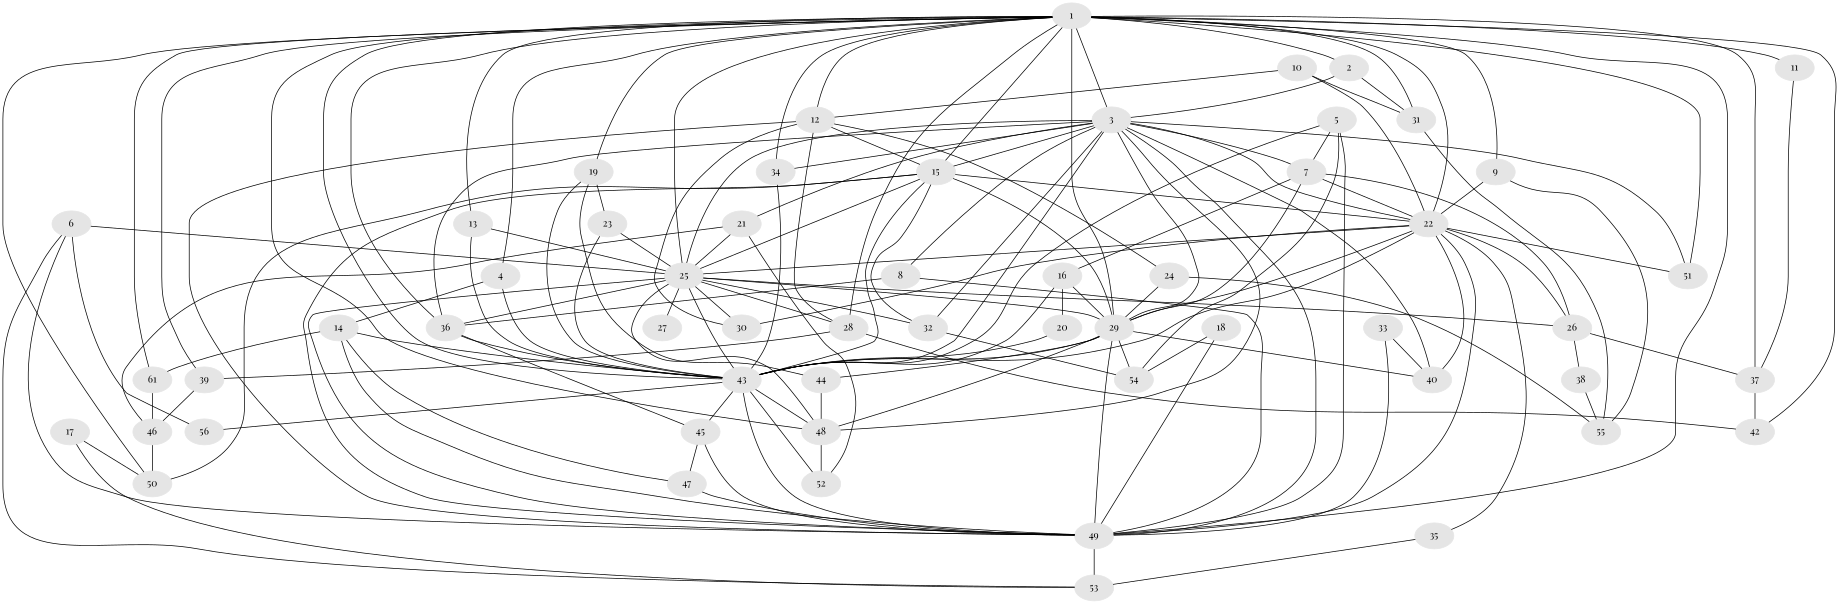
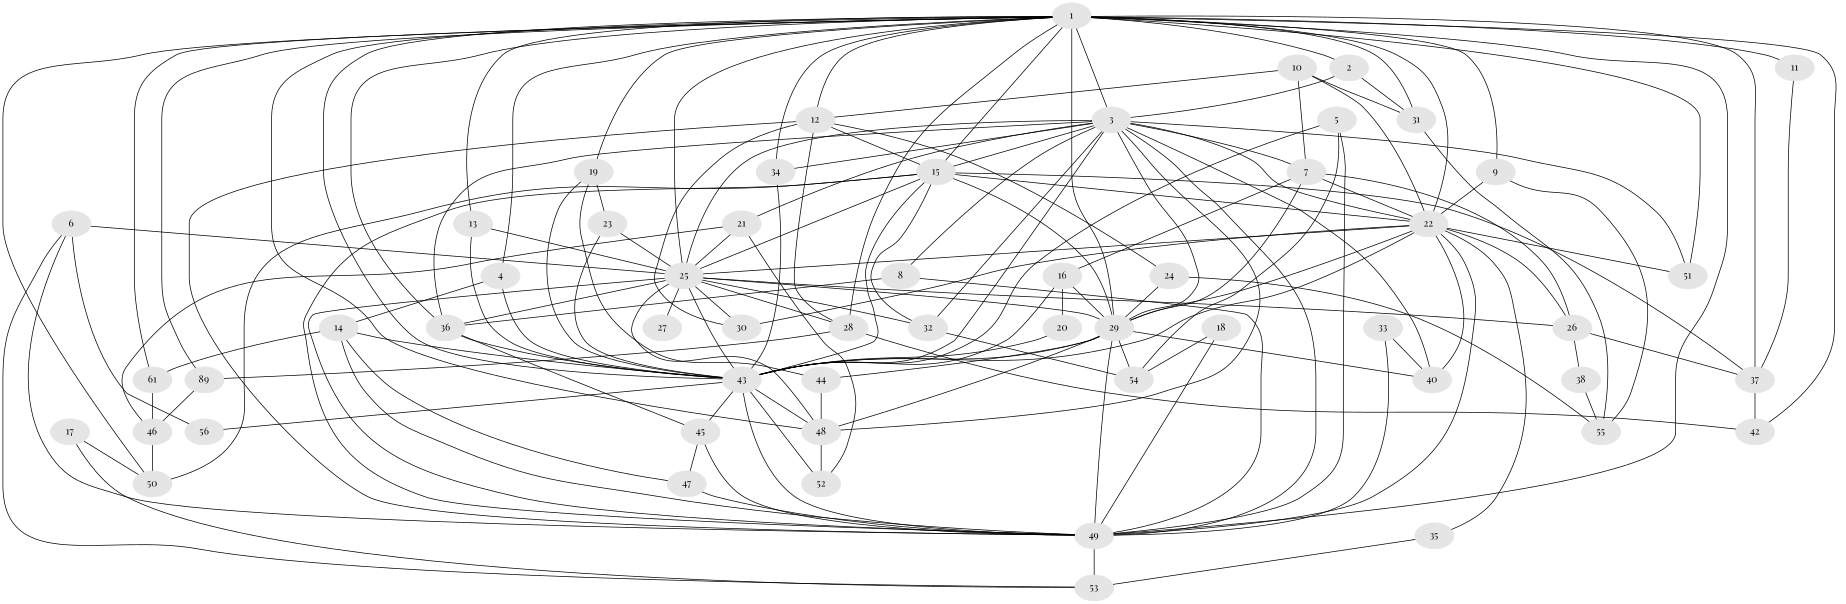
(1322, 146) -> (1302, 120)
none -> (1391, 199)
(204, 380) -> (204, 380)
